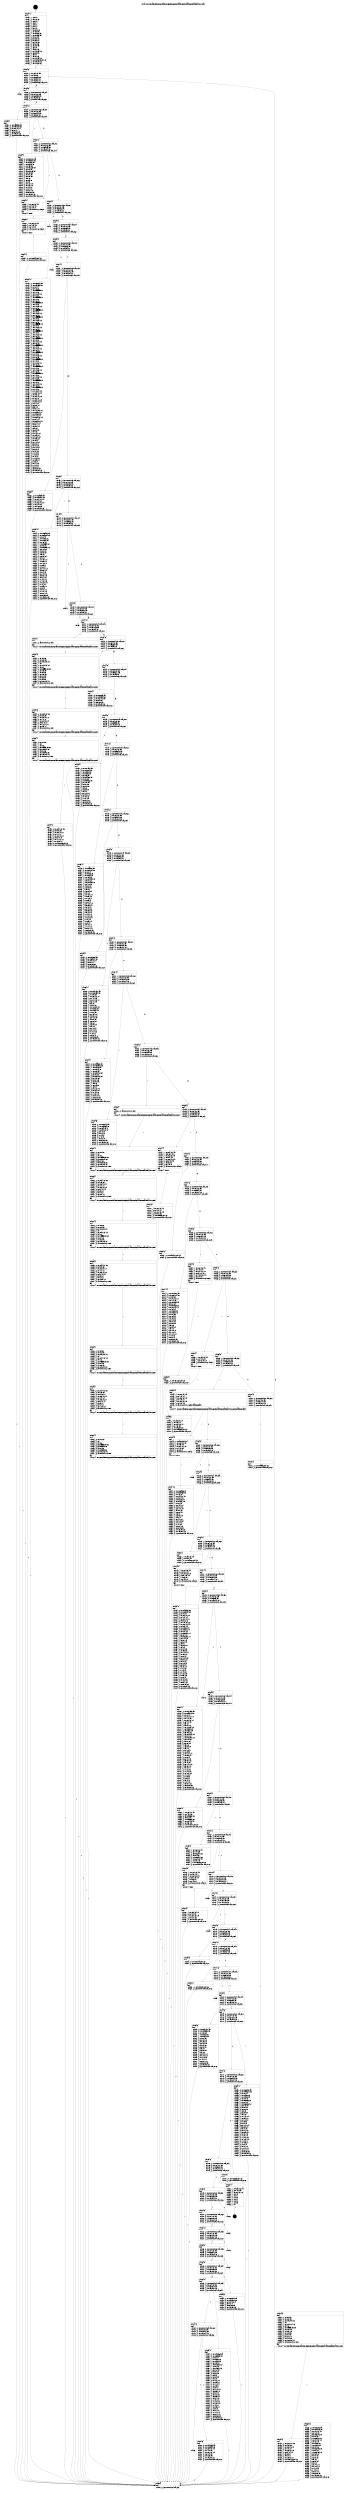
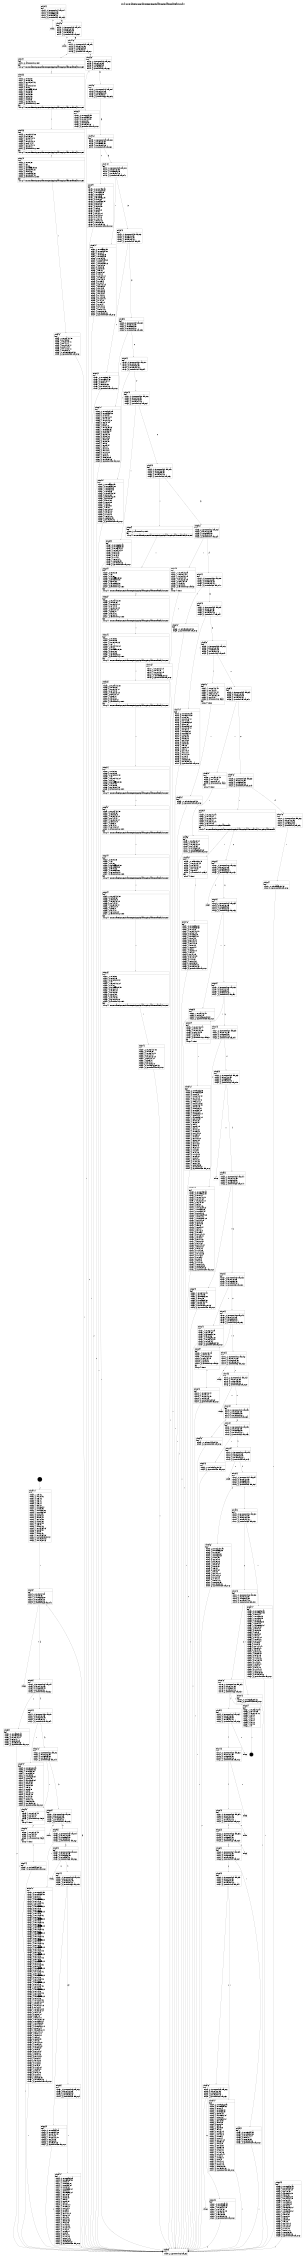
(68, 501) -> none
none -> (136, 905)
